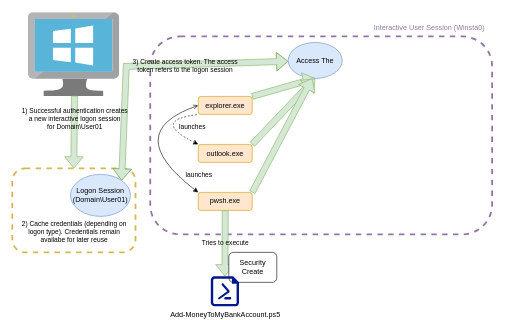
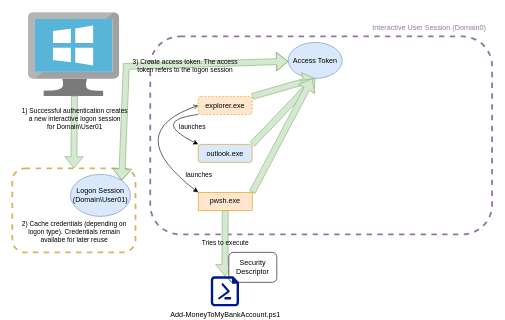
(430, 27) -> (430, 27)
(315, 60) -> (315, 60)
(225, 105) -> (225, 105)
(174, 125) -> (174, 125)
(225, 153) -> (225, 153)
(225, 201) -> (225, 201)
(253, 267) -> (253, 267)
(226, 315) -> (226, 315)
